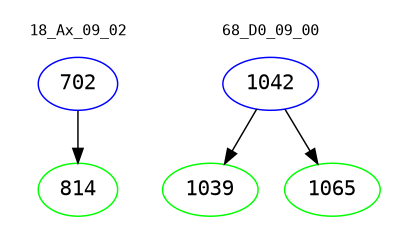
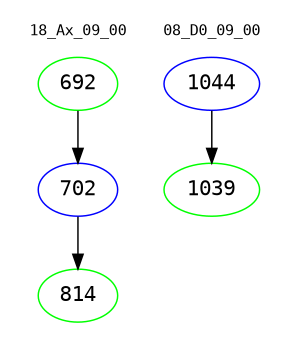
(79, 32) -> (79, 32)
(271, 32) -> (213, 32)
none -> (78, 84)
(271, 84) -> (212, 84)
(332, 190) -> none
